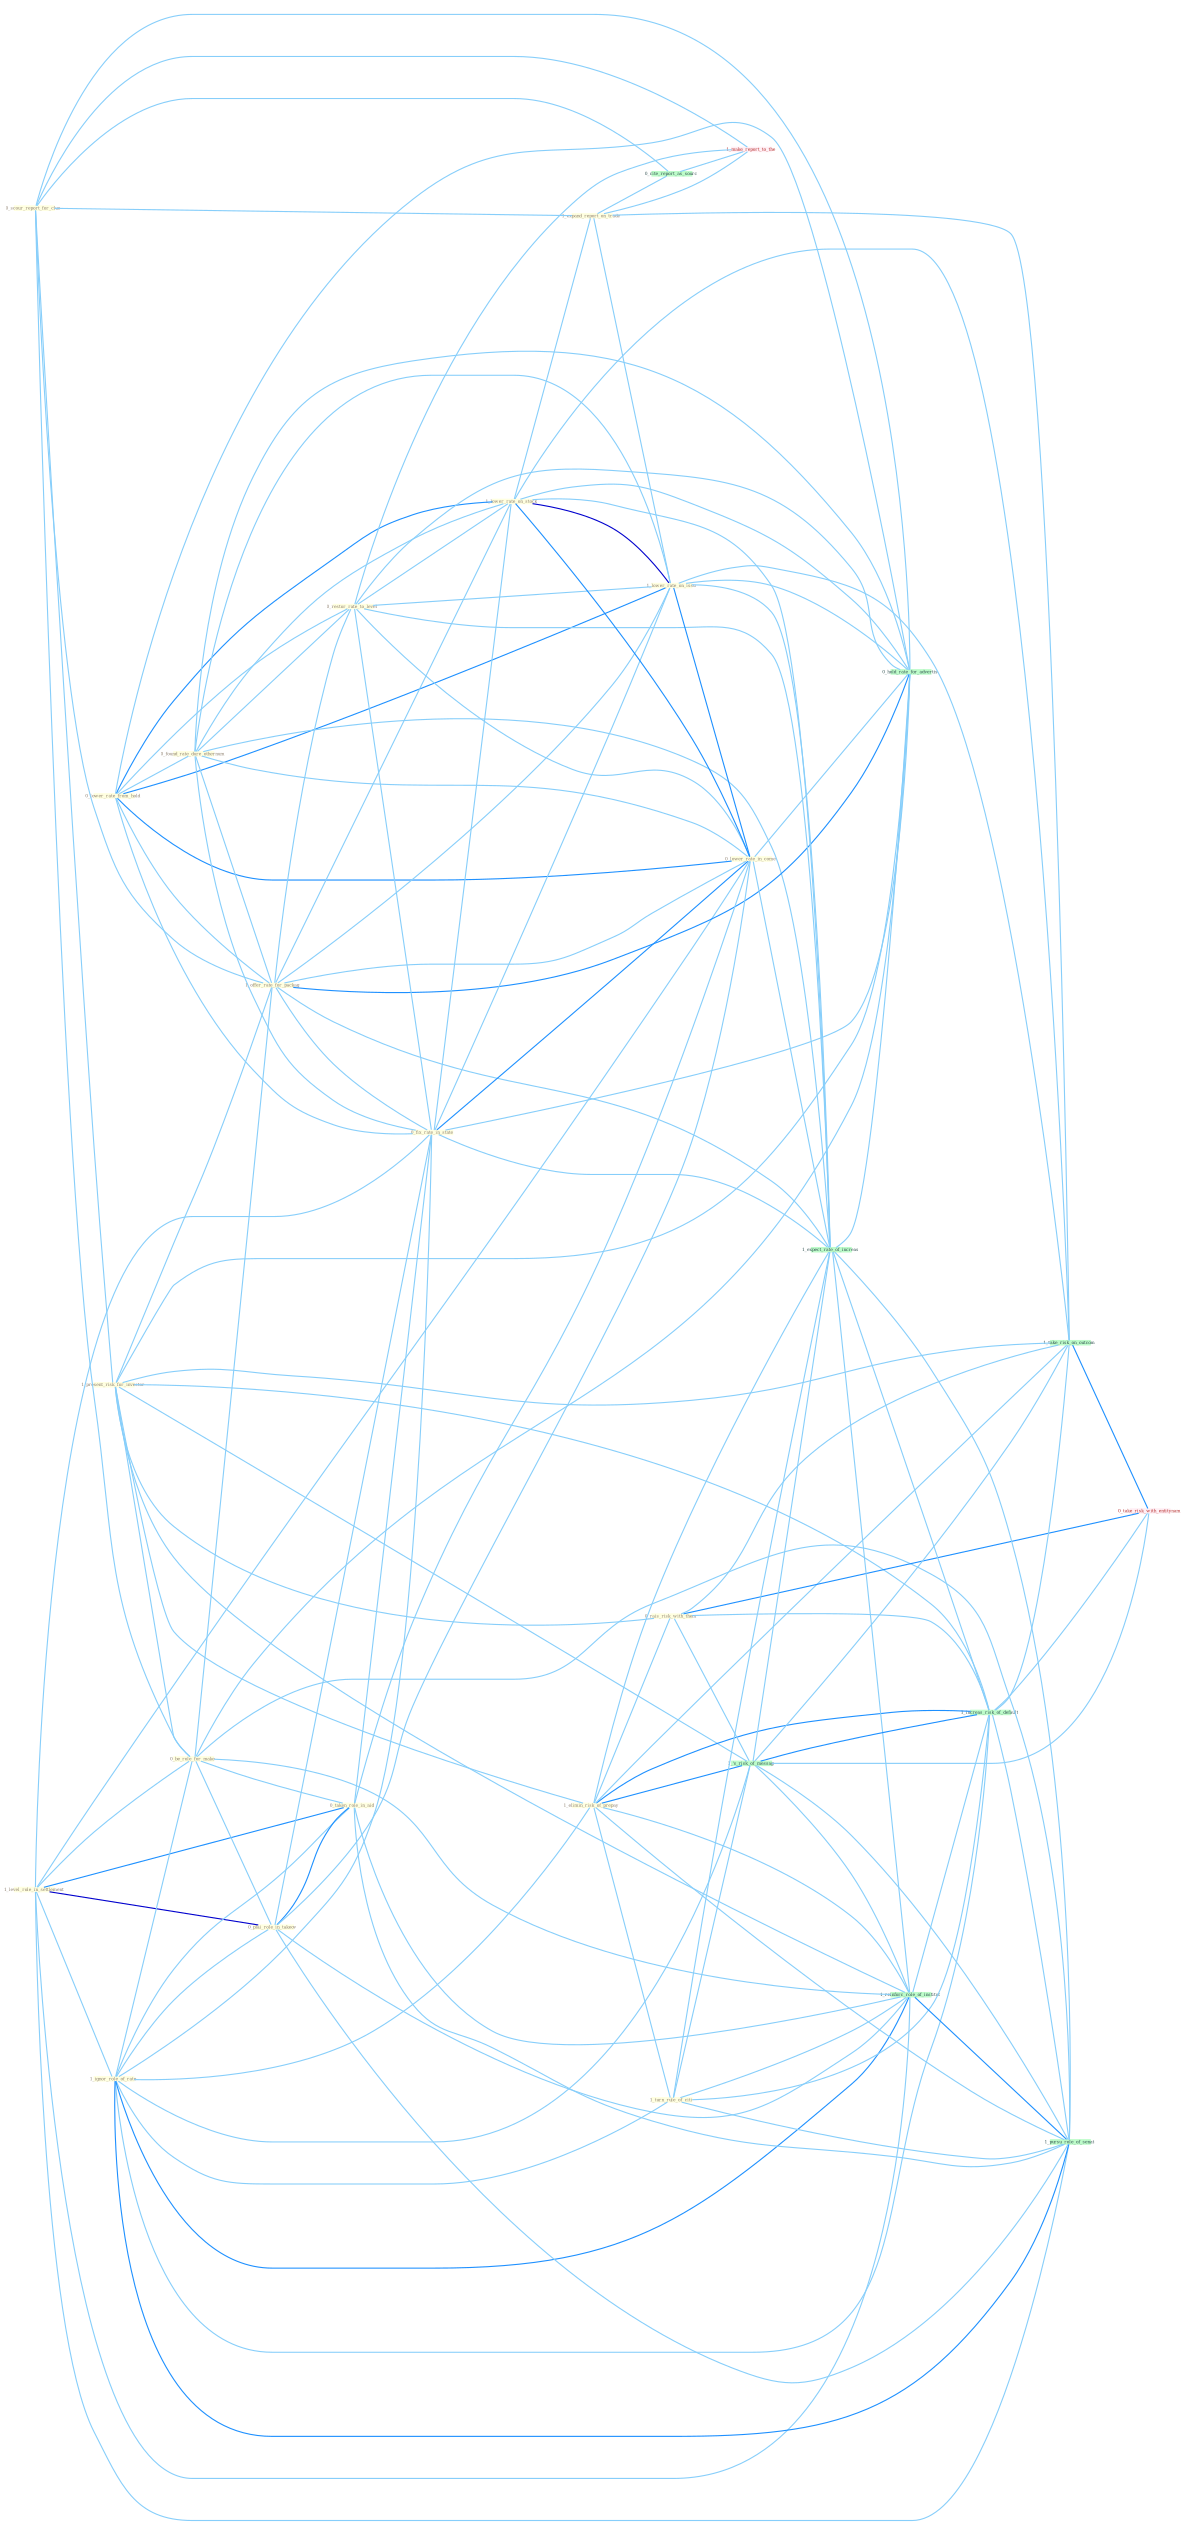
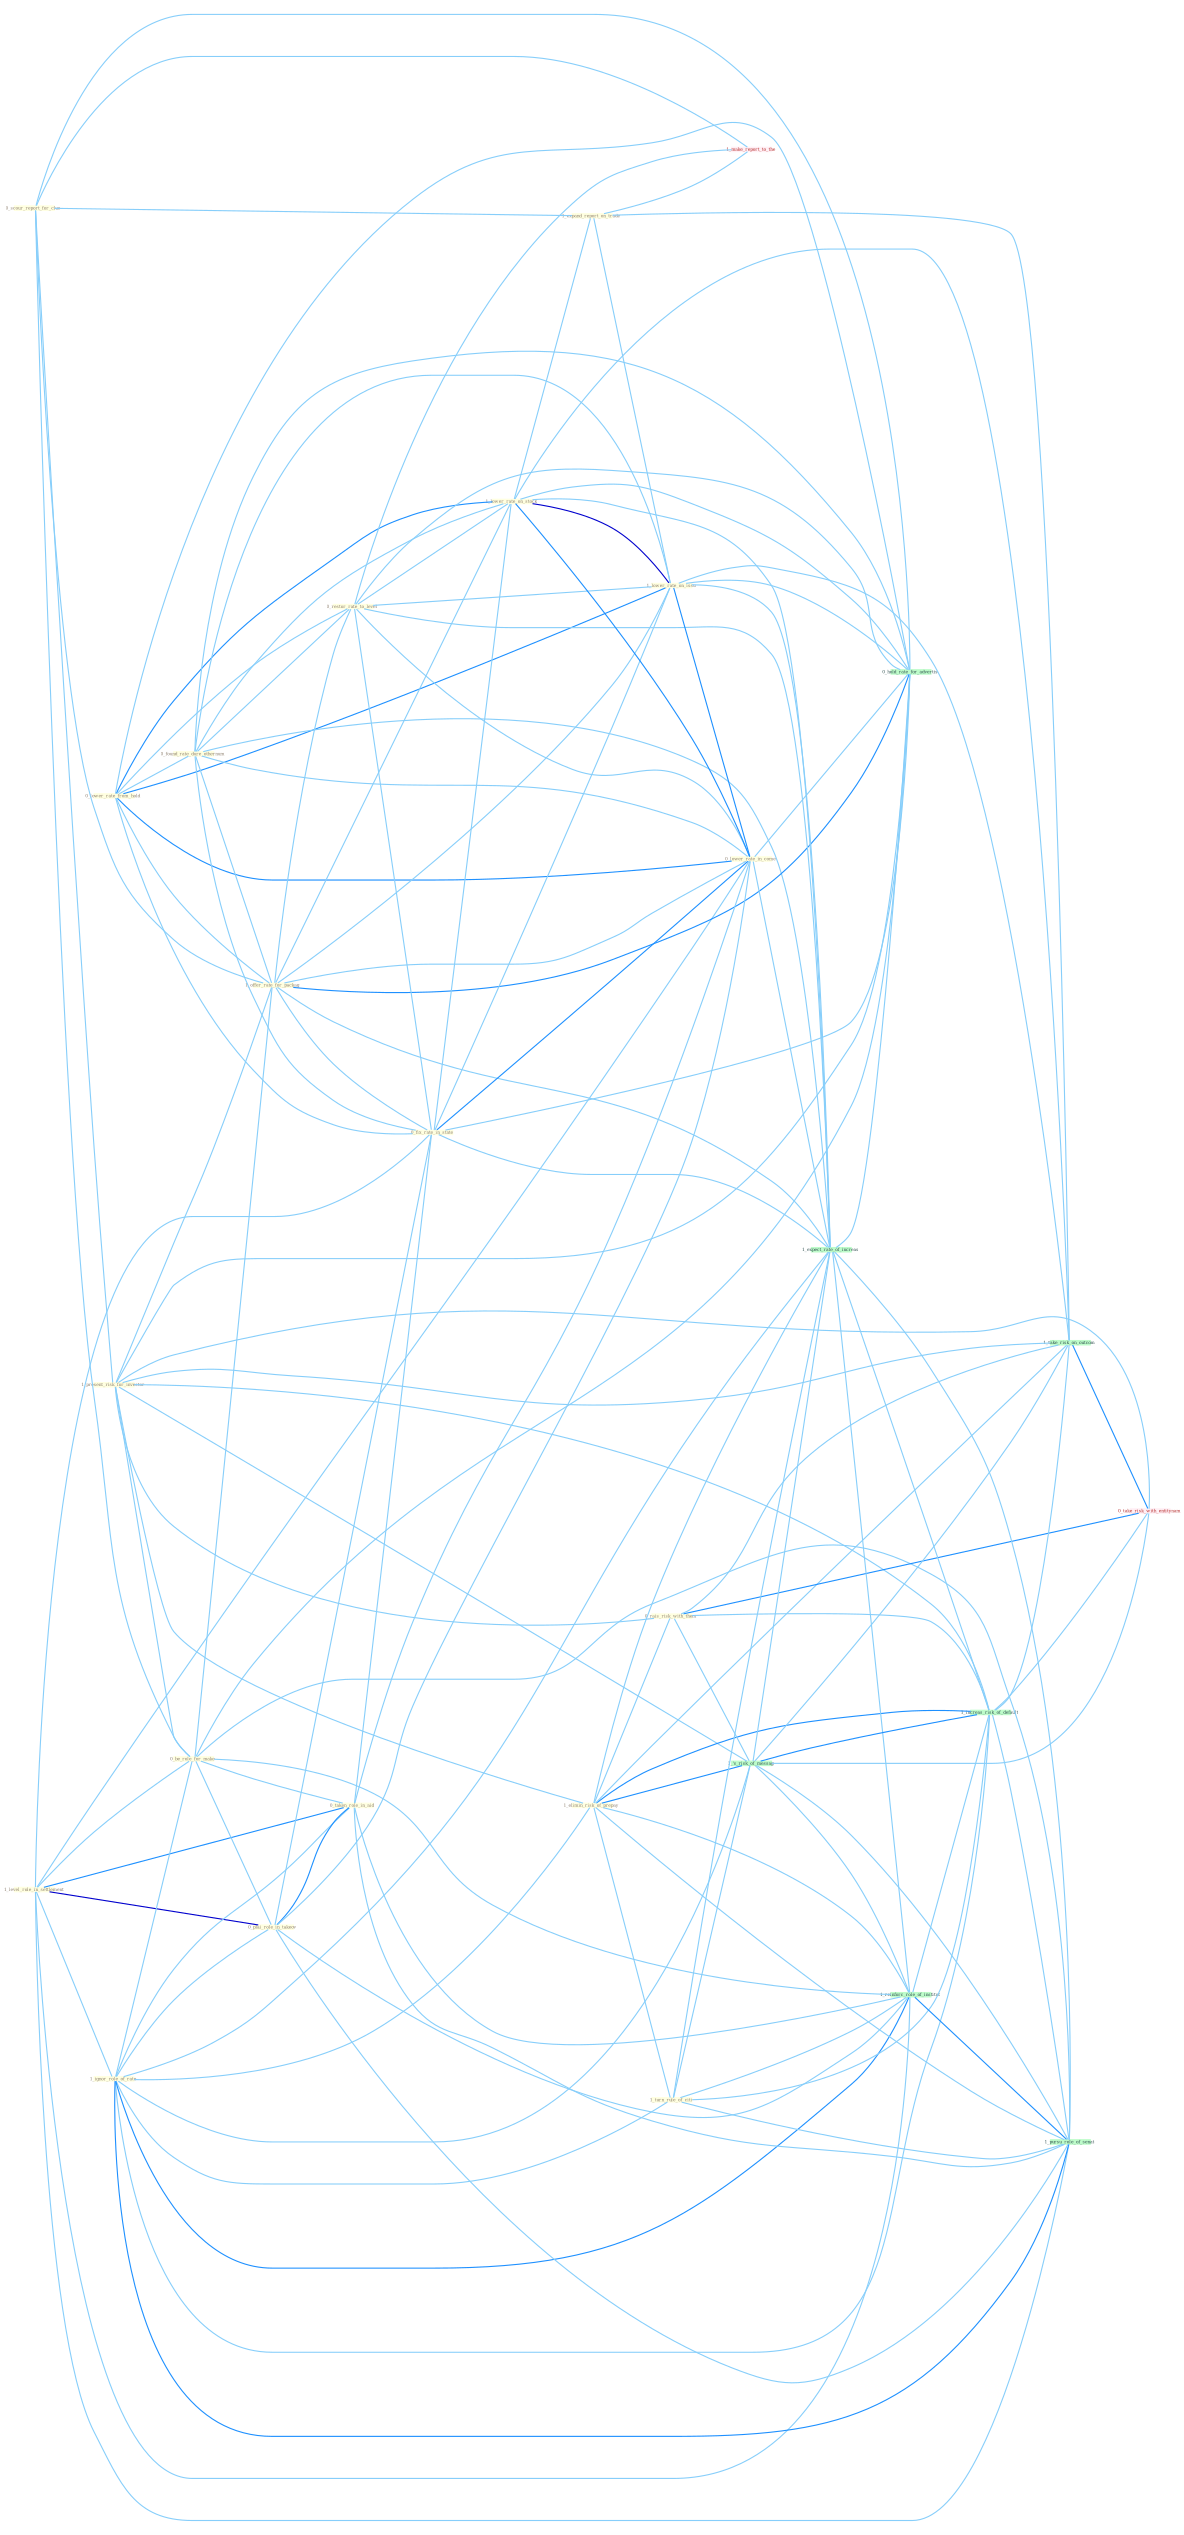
(672, 174) -> none
(398, 1688) -> (523, 1712)
(423, 1741) -> (699, 1323)
